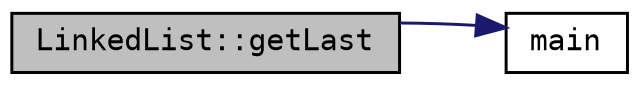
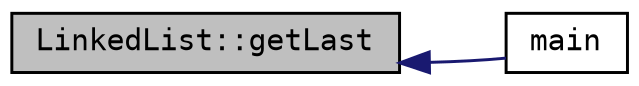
(438, 24) -> (468, 61)
